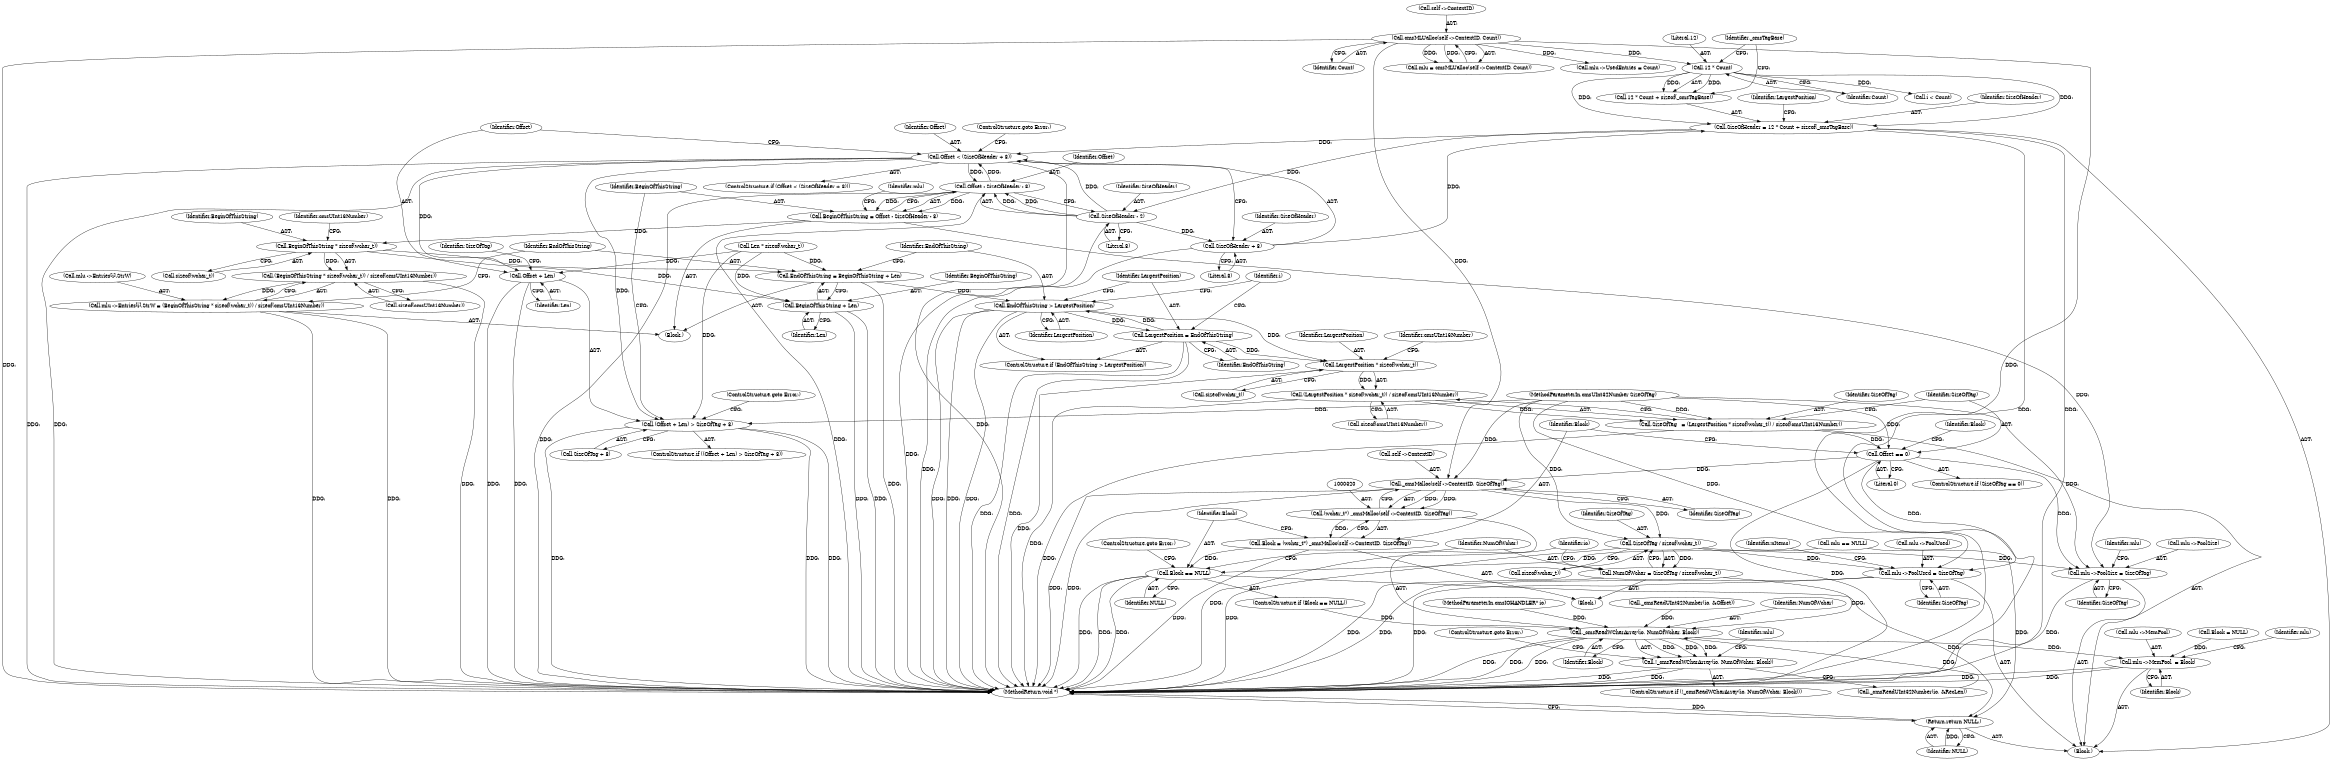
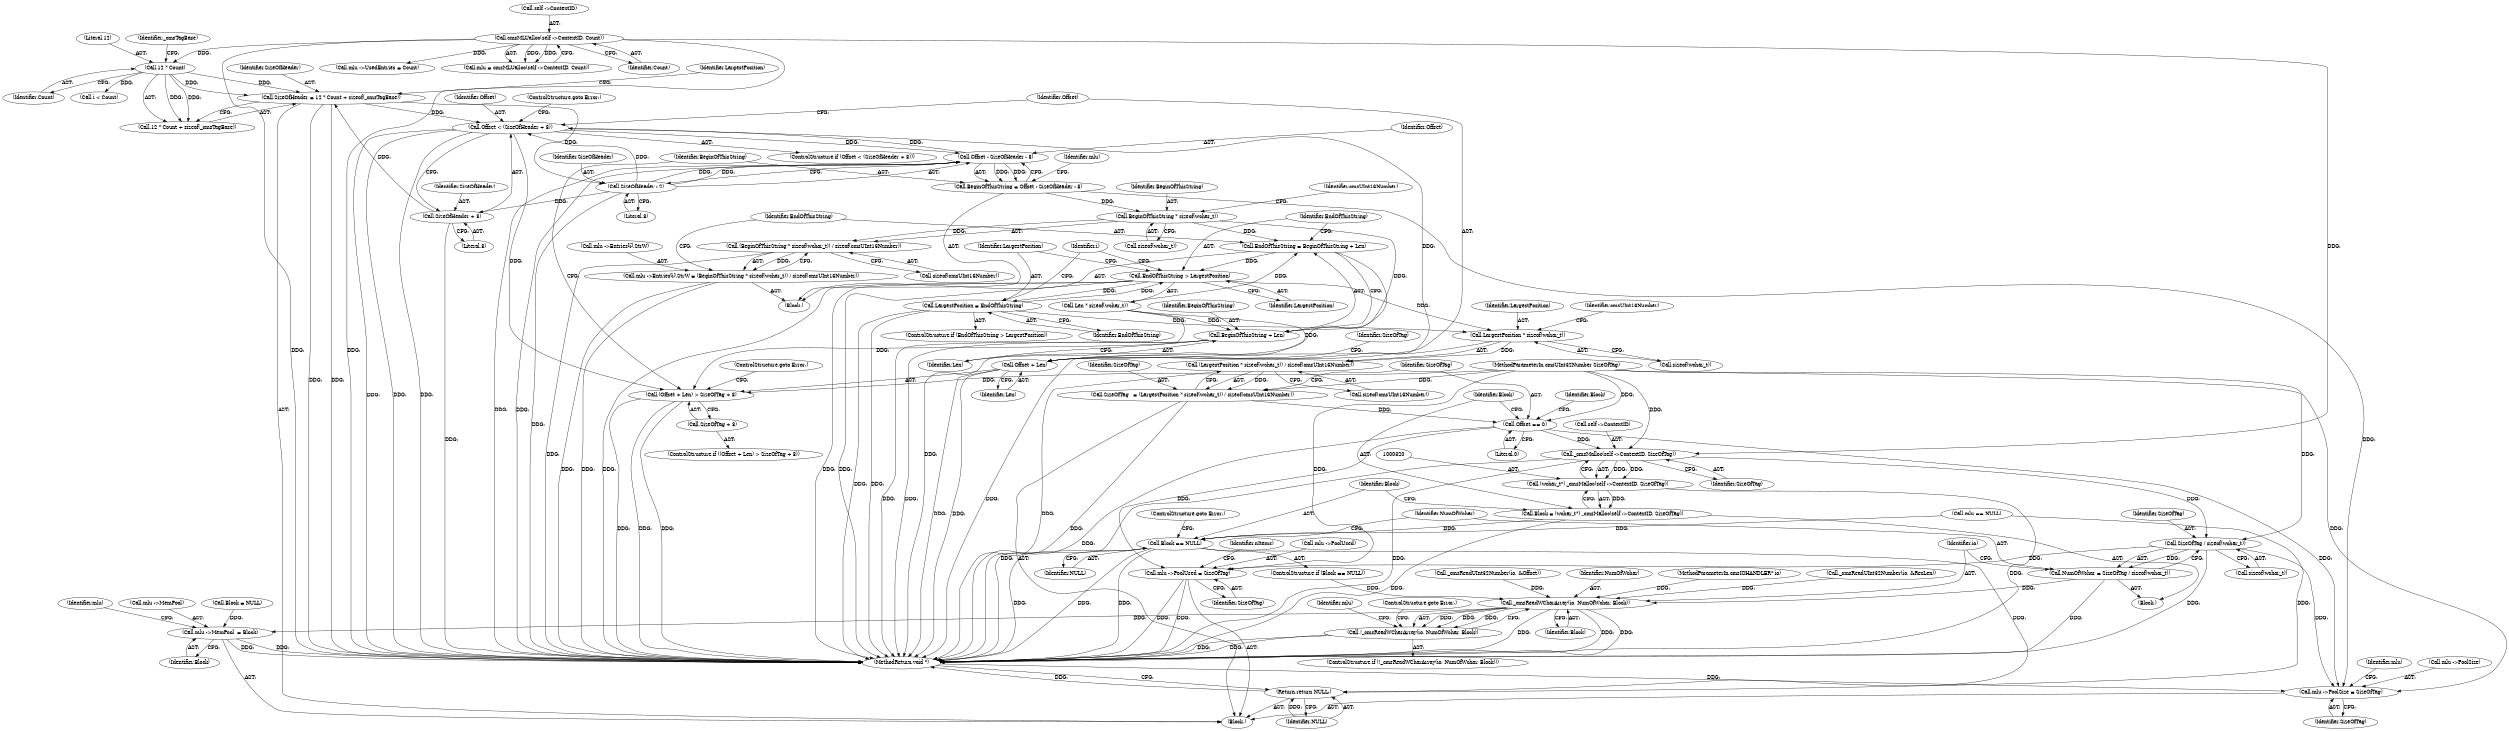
(1750, 85) -> (228, 108)
(999, 342) -> (1156, 295)
(701, 439) -> (722, 439)
(1977, 484) -> none
(1780, 673) -> (1499, 621)
(1793, 678) -> (1611, 677)
